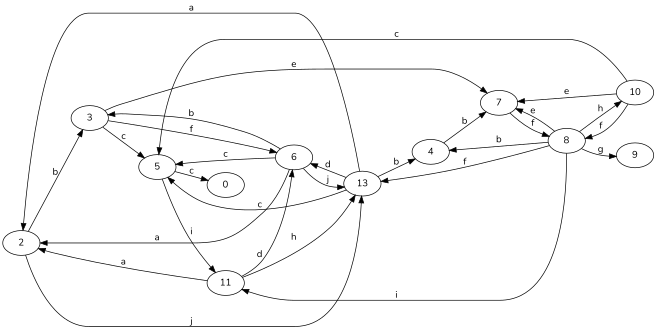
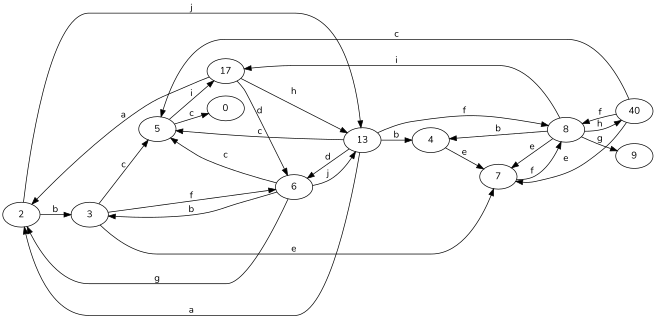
(635, 92) -> (634, 111)
(465, 121) -> (465, 152)
(469, 166) -> (459, 116)
(157, 238) -> (157, 279)
(226, 283) -> (226, 71)
